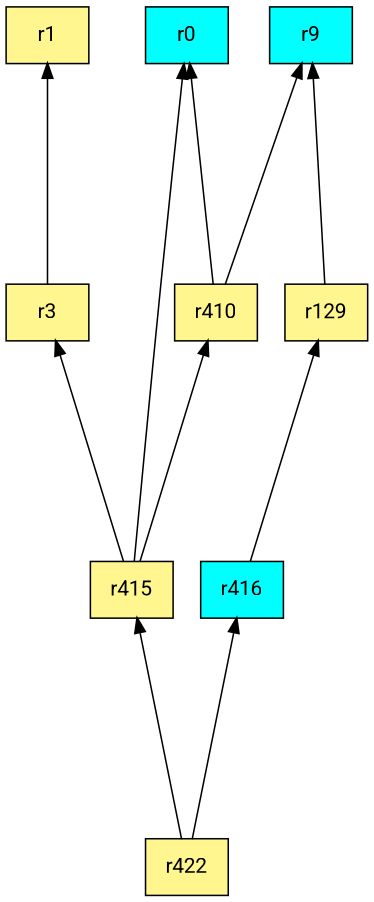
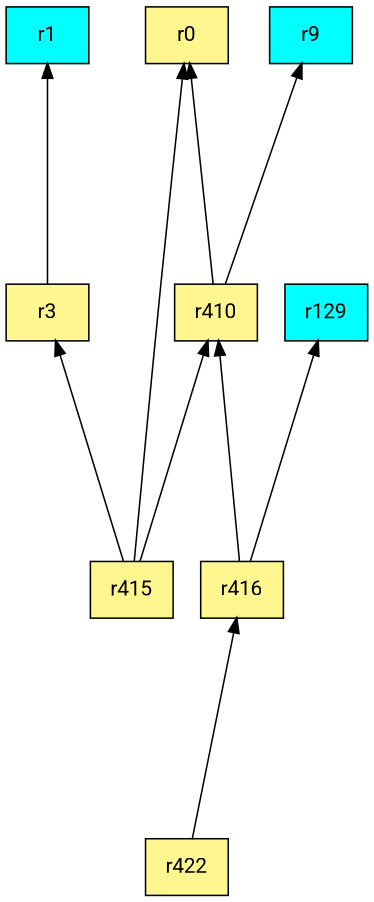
(47, 35) -> (47, 35)
(187, 35) -> (187, 35)
(319, 182) -> none
(326, 313) -> (326, 313)
none -> (230, 459)
(242, 590) -> (242, 590)
(161, 736) -> none
